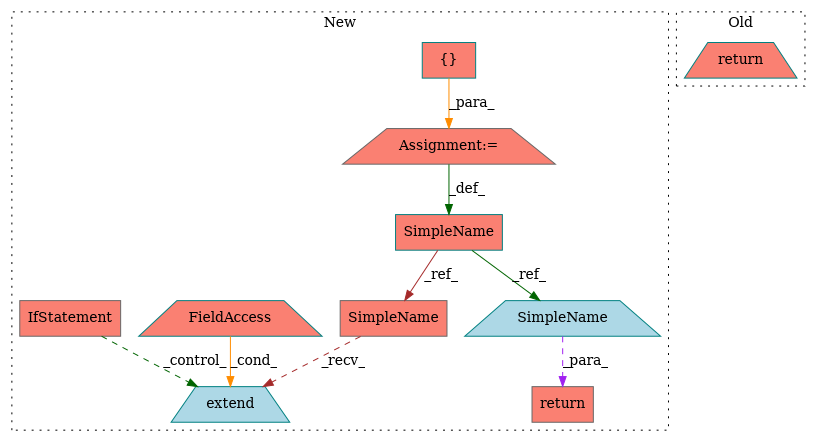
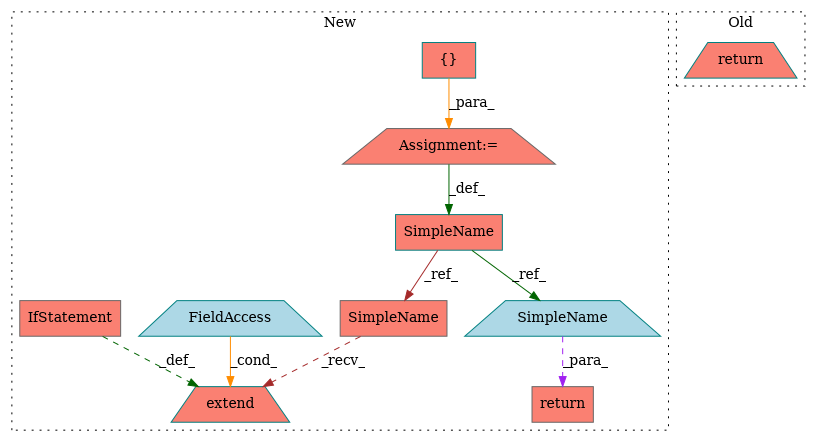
(230, 318) -> (230, 318)
(195, 361) -> (178, 361)
(230, 404) -> (230, 404)
